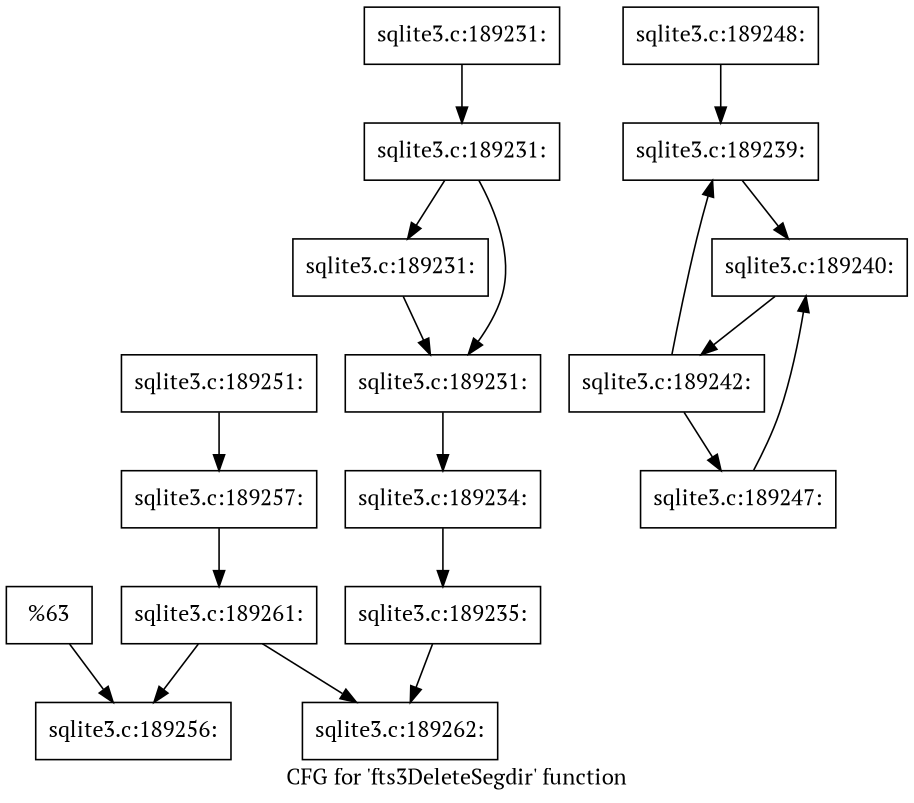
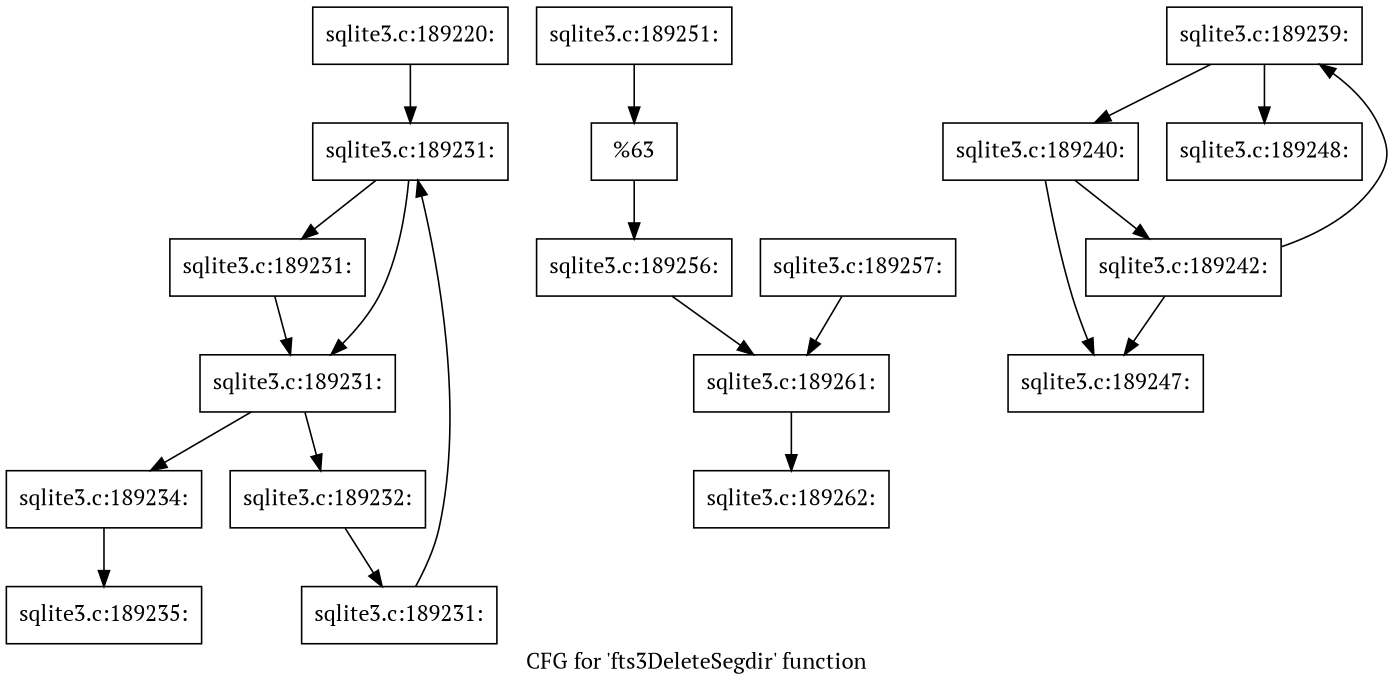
none -> (410, 36)
(721, 86) -> (1264, 86)
(786, 393) -> (1063, 261)
(219, 433) -> (634, 86)
none -> (328, 499)
(424, 666) -> none
(181, 667) -> (706, 321)
